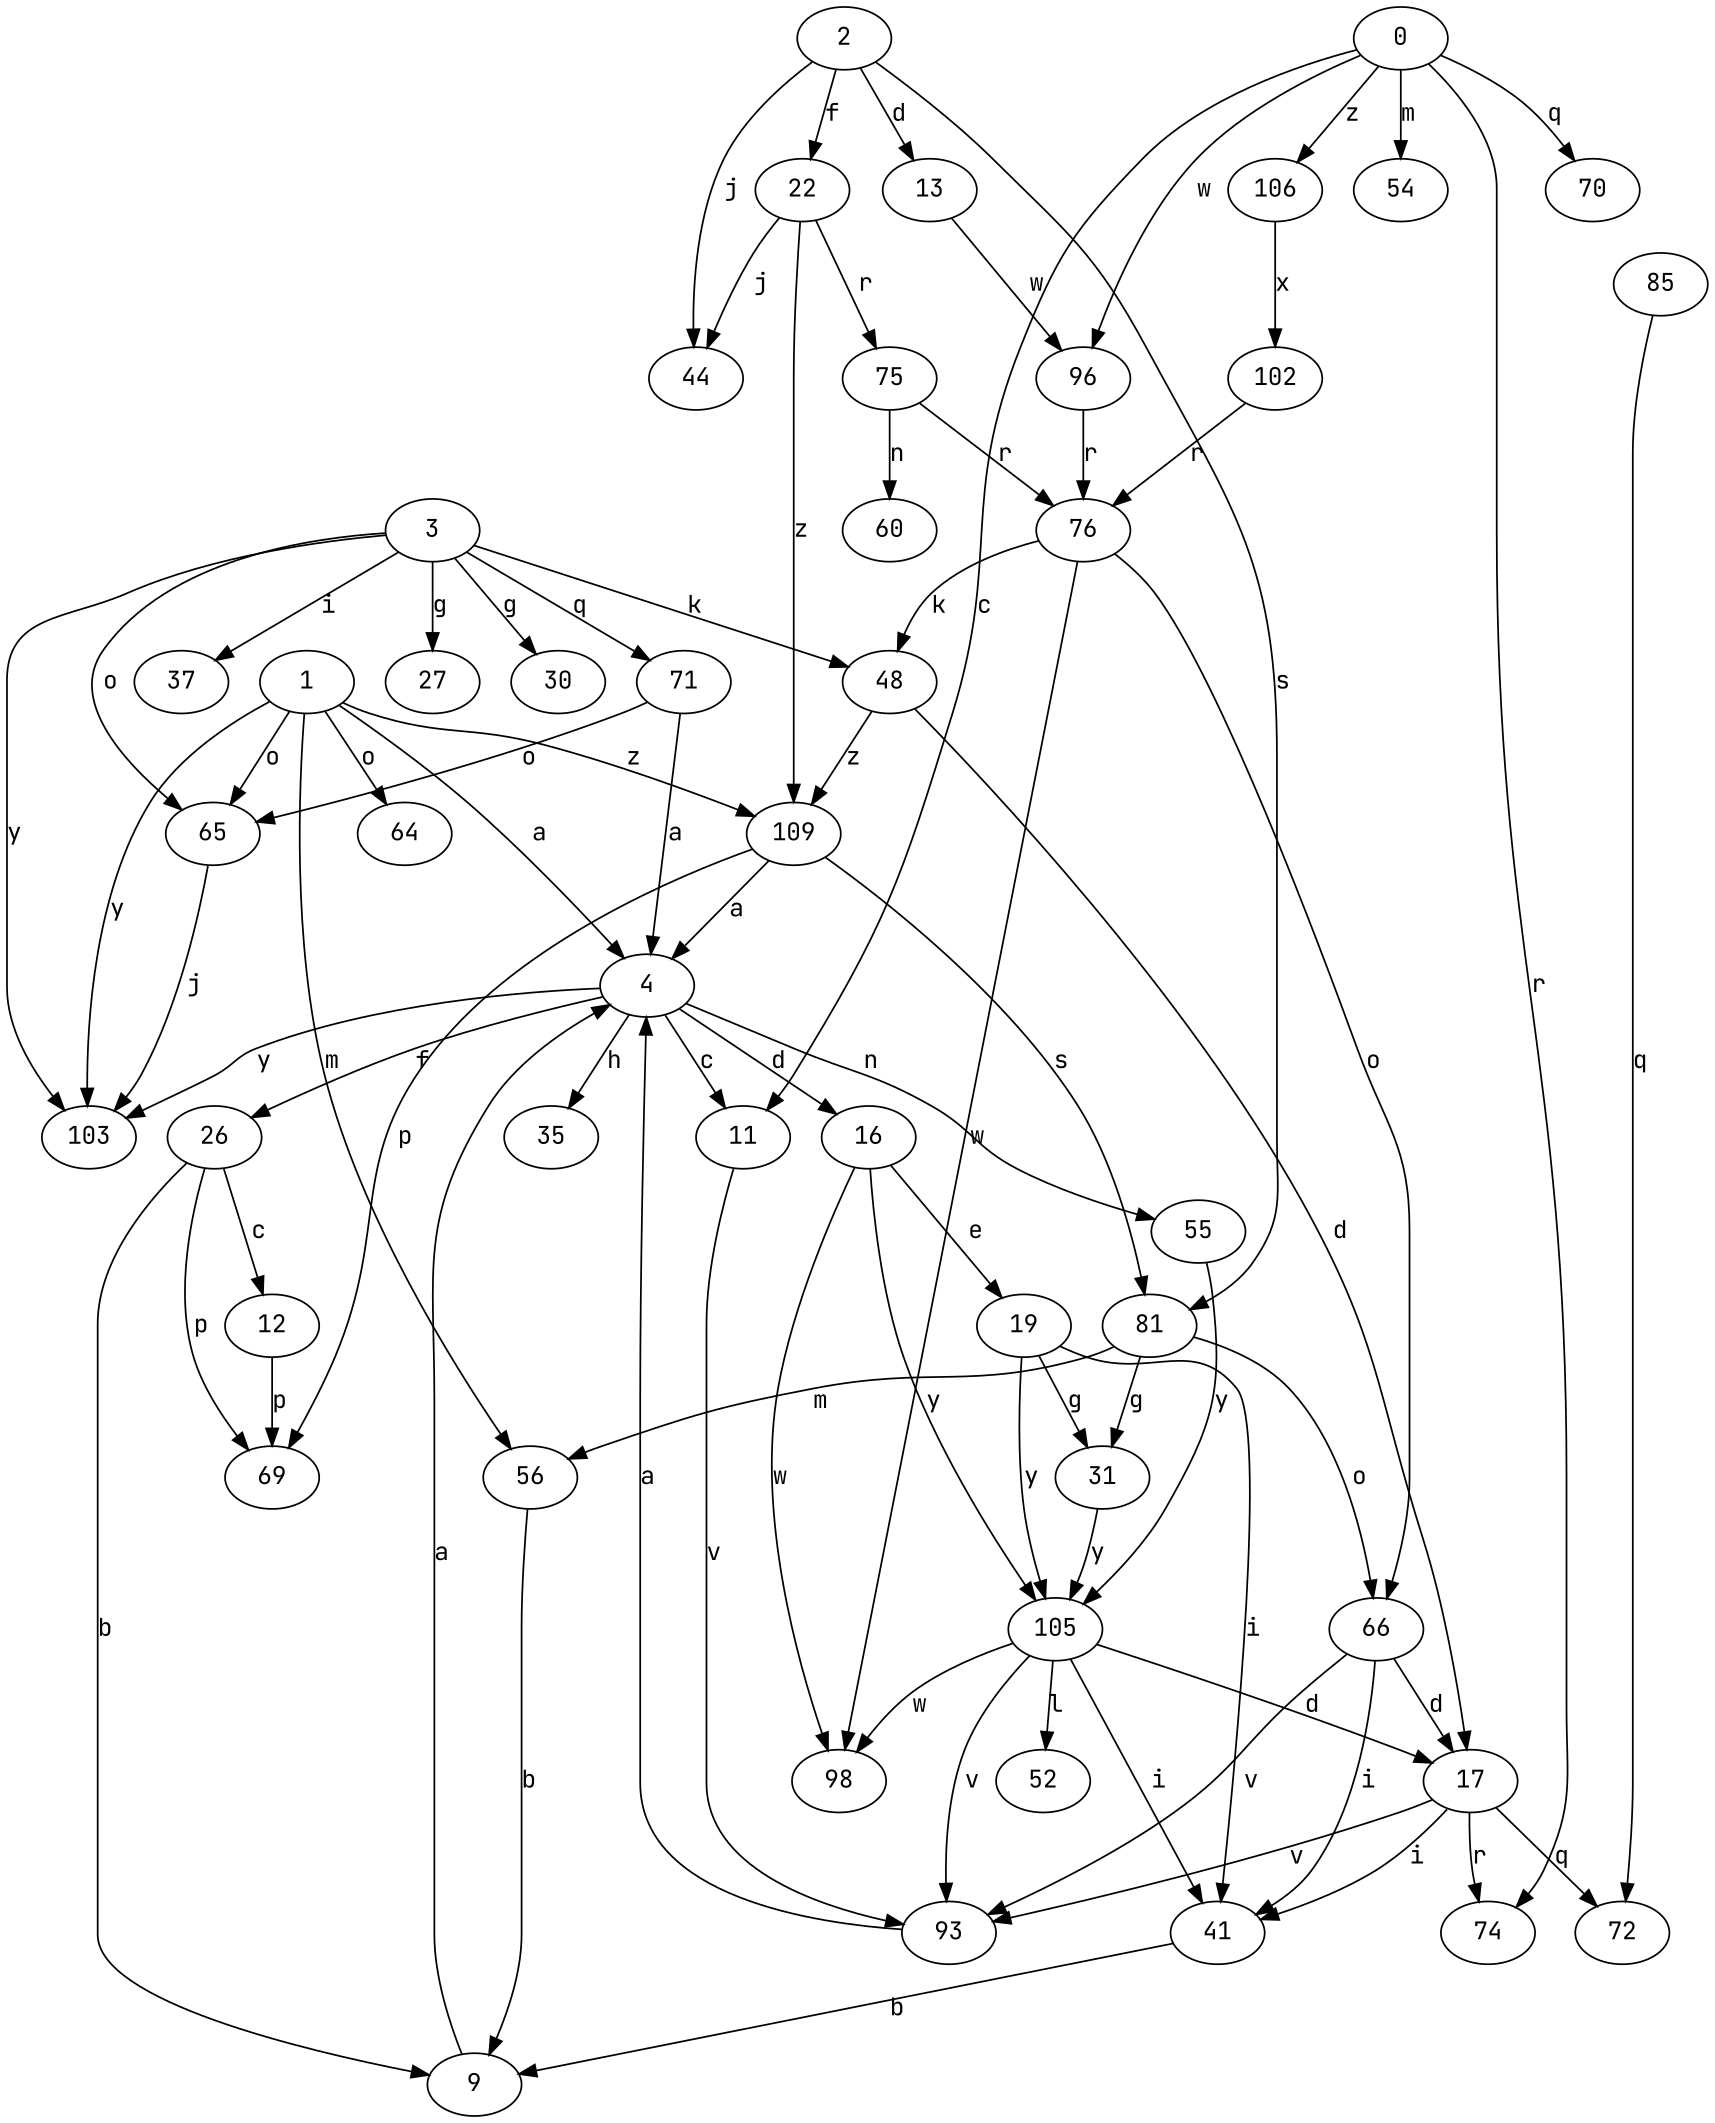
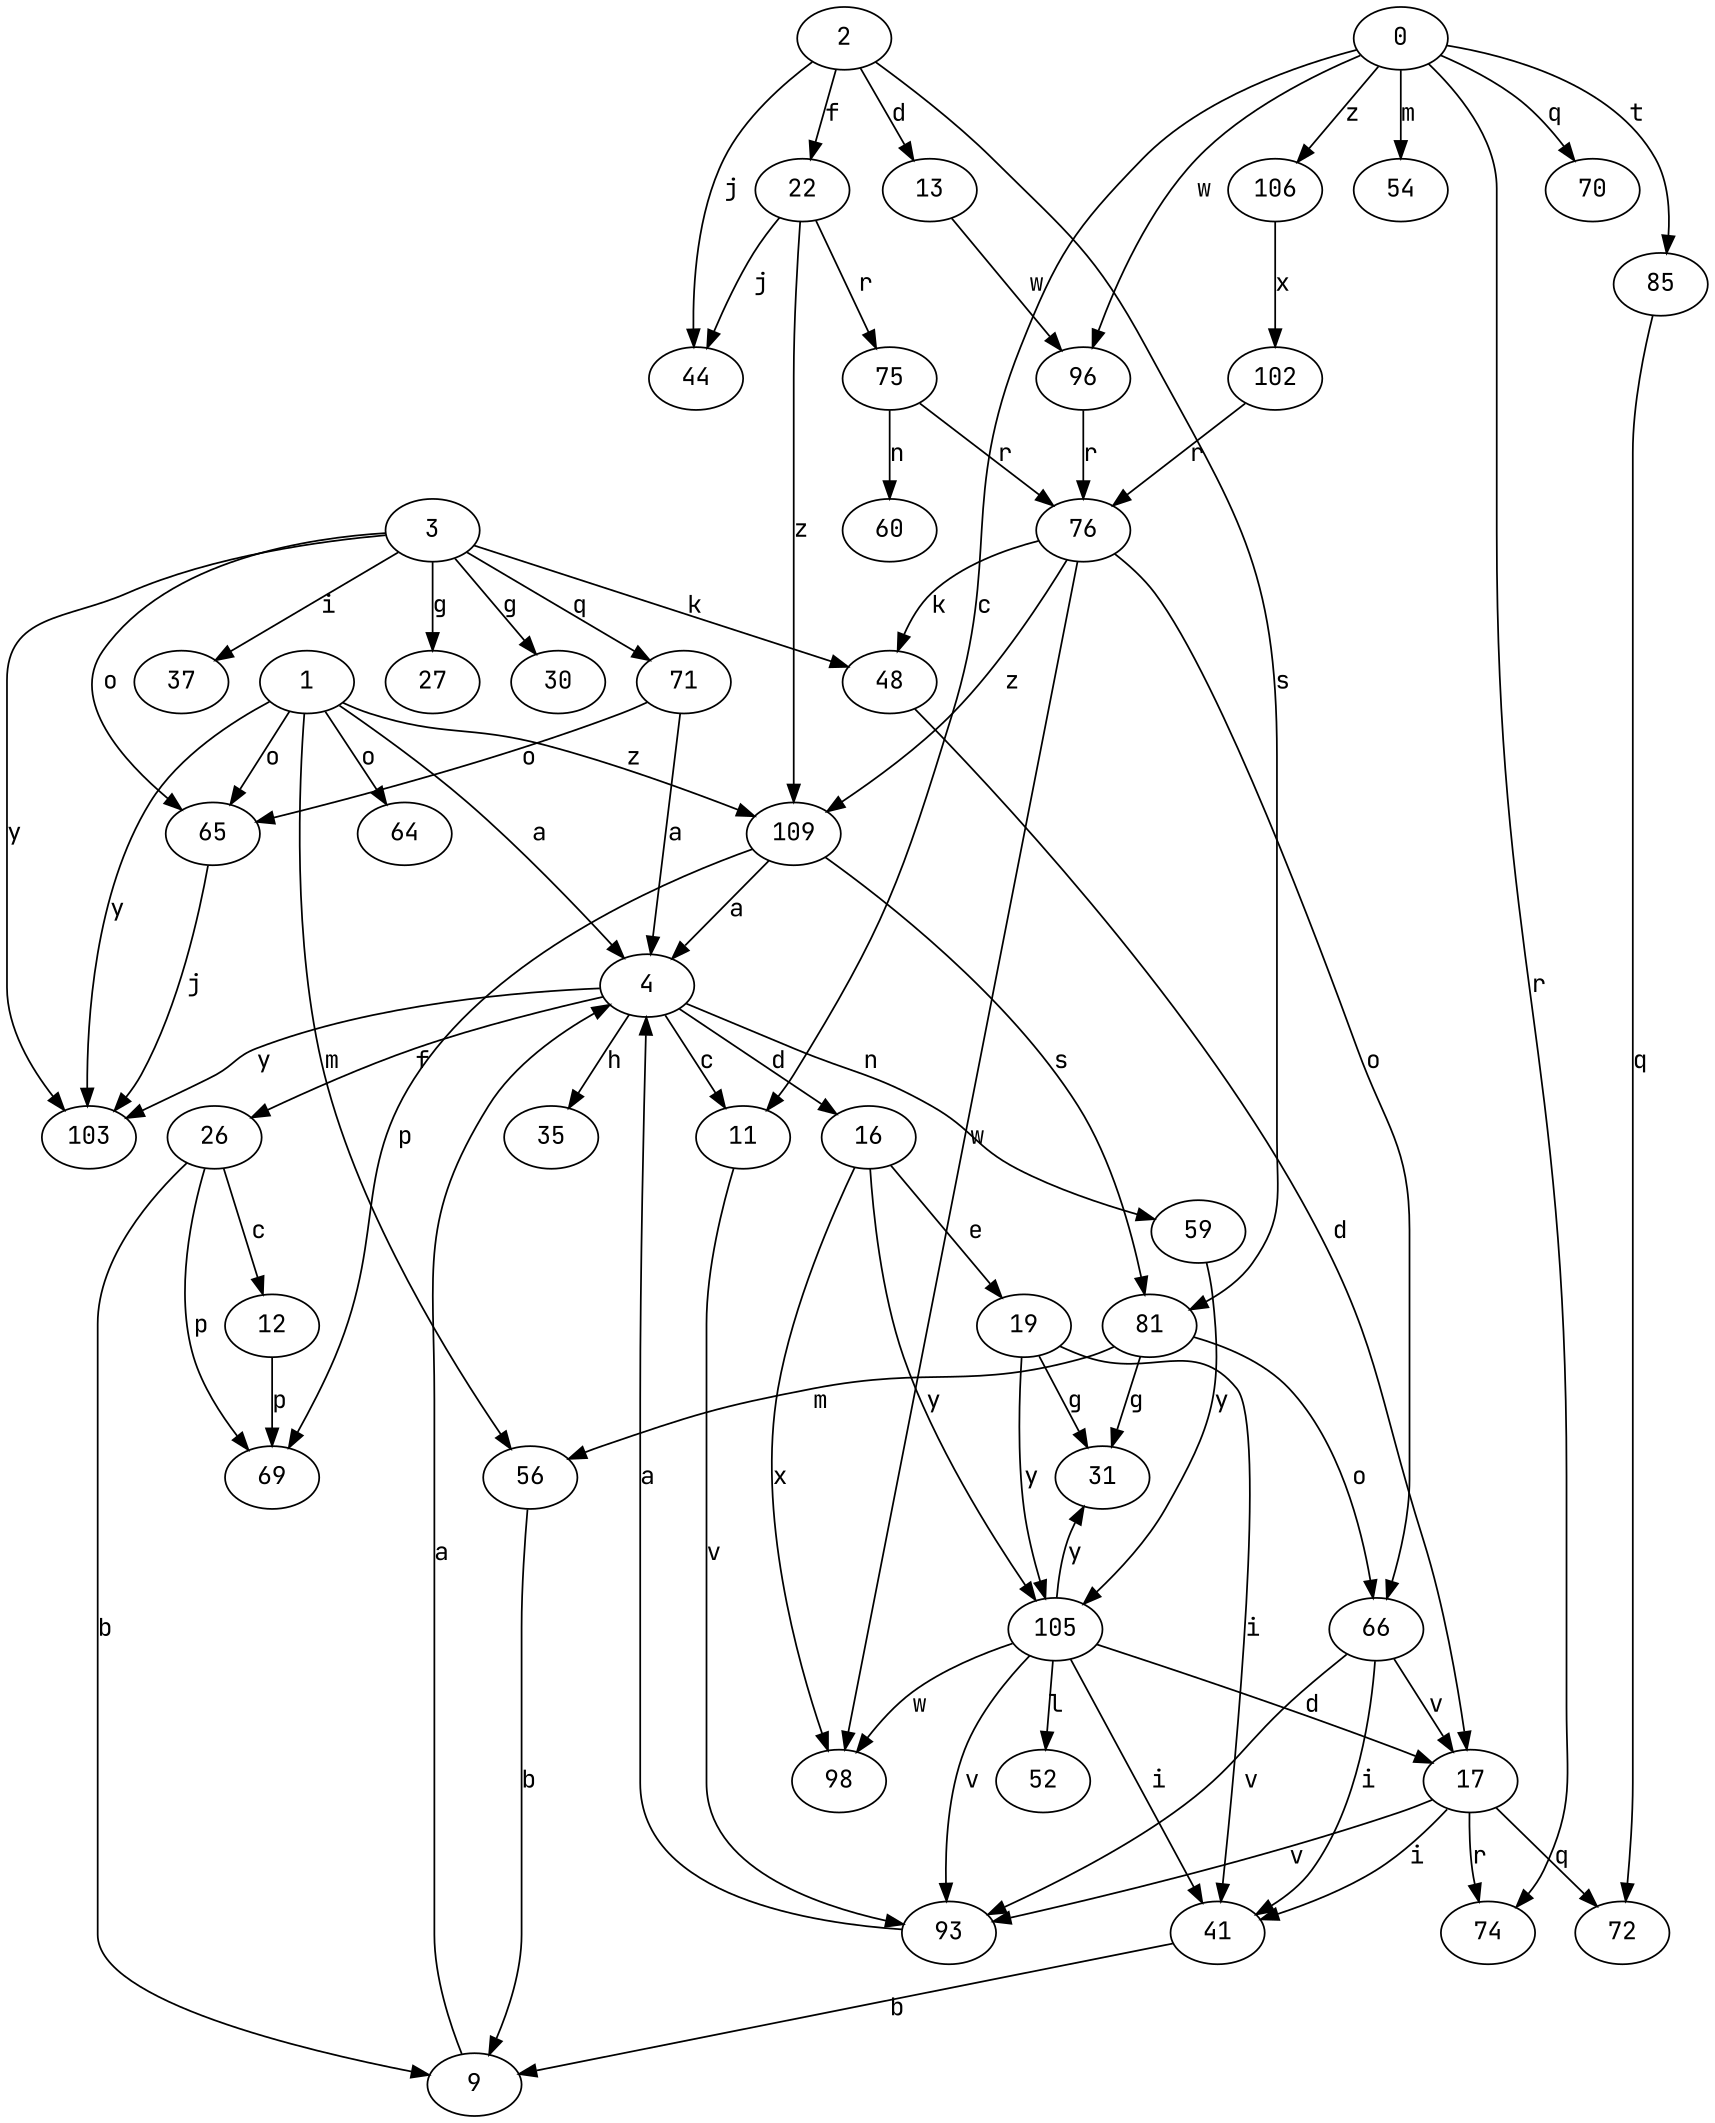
none -> (1598, 100)
(846, 751) -> (970, 695)
(1198, 1232) -> (1198, 1232)
(781, 1478) -> (781, 1478)
(1089, 1546) -> (1062, 1559)
(1437, 1705) -> (1437, 1705)
